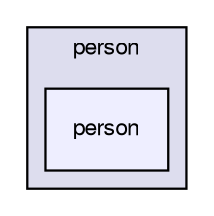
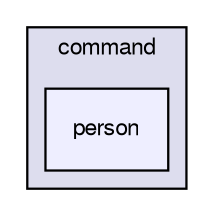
(107, 49) -> (107, 49)
